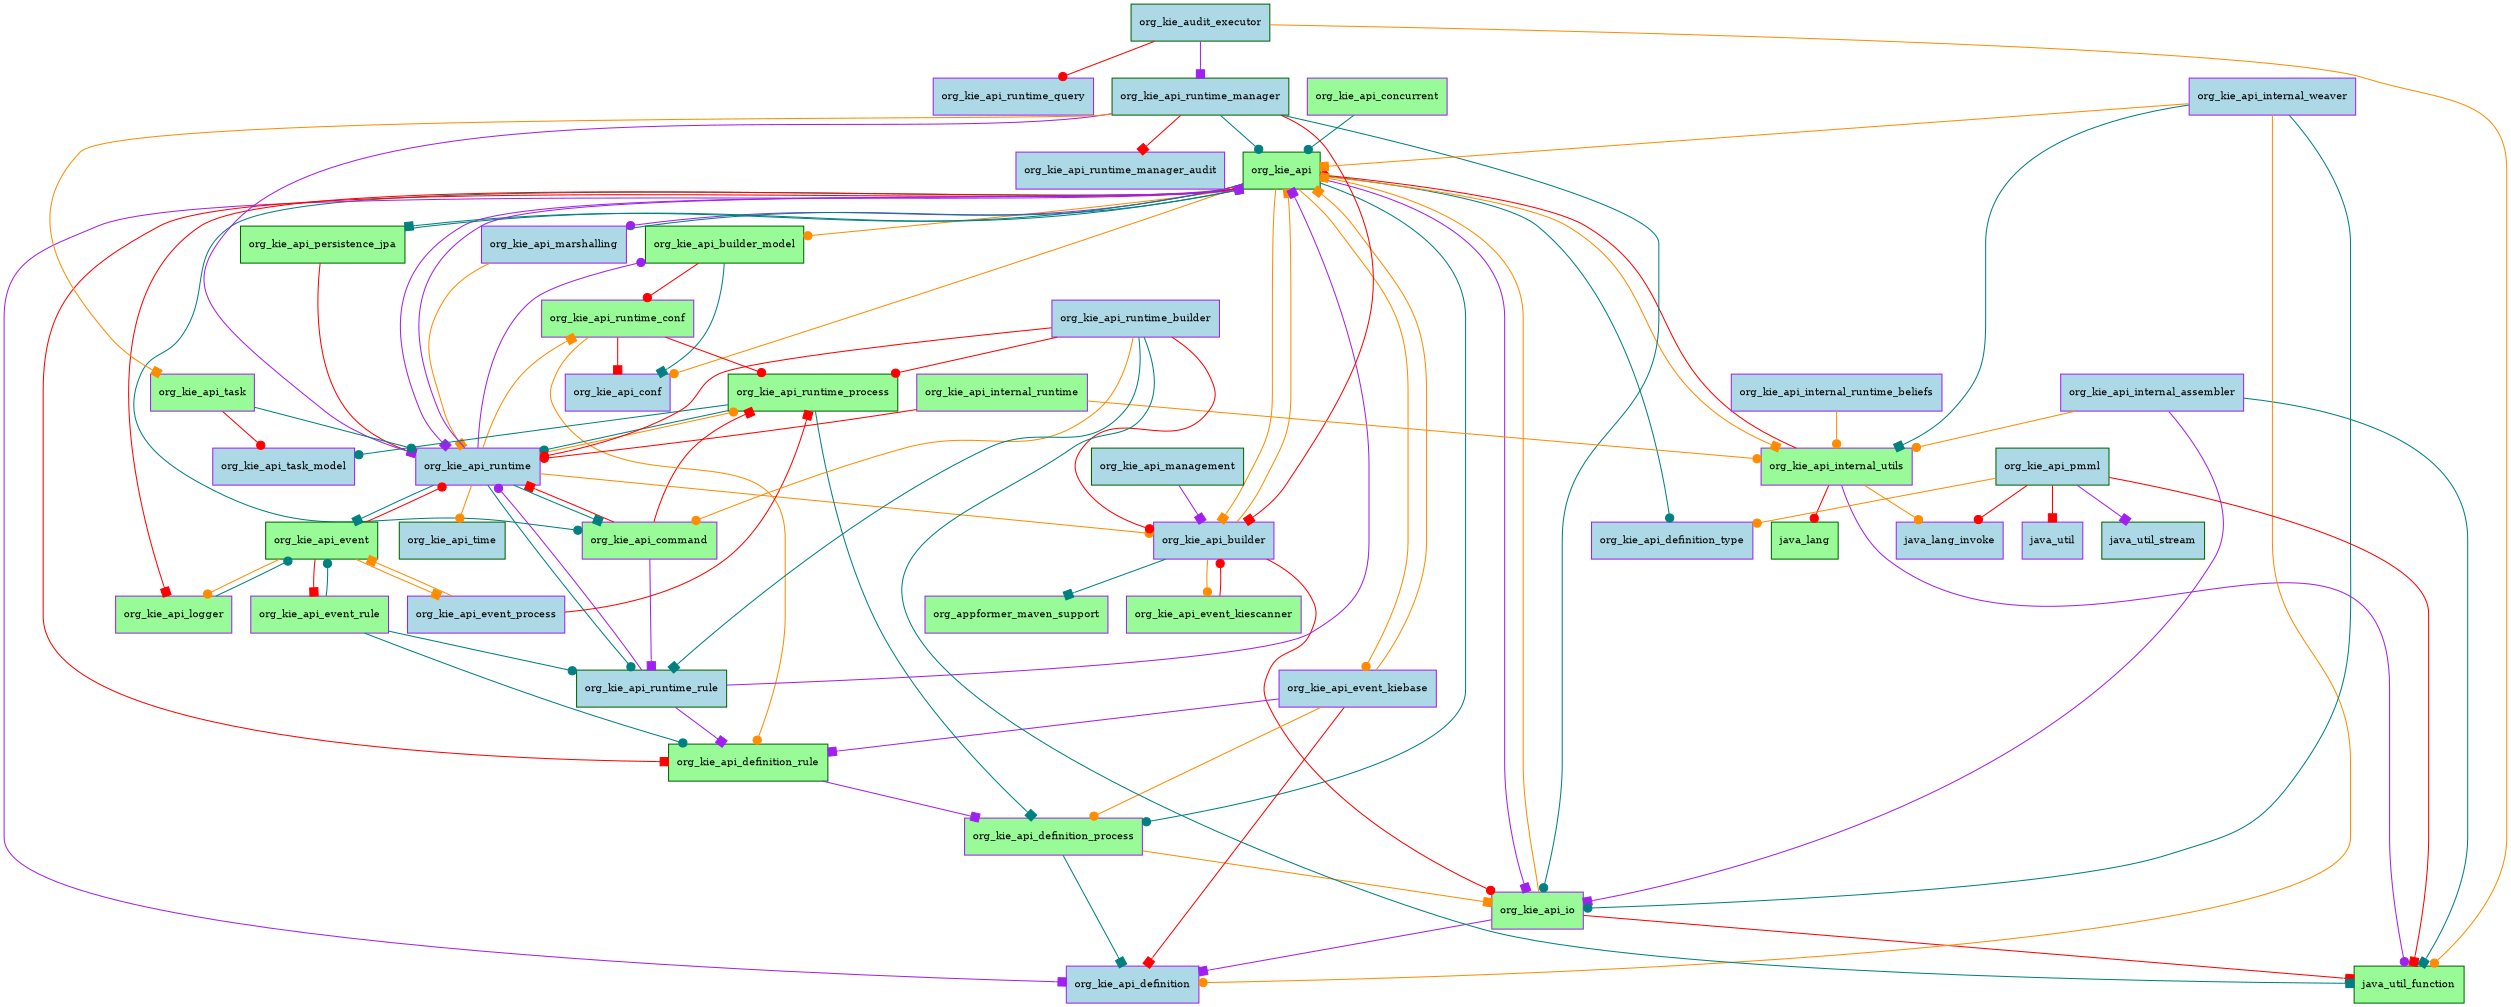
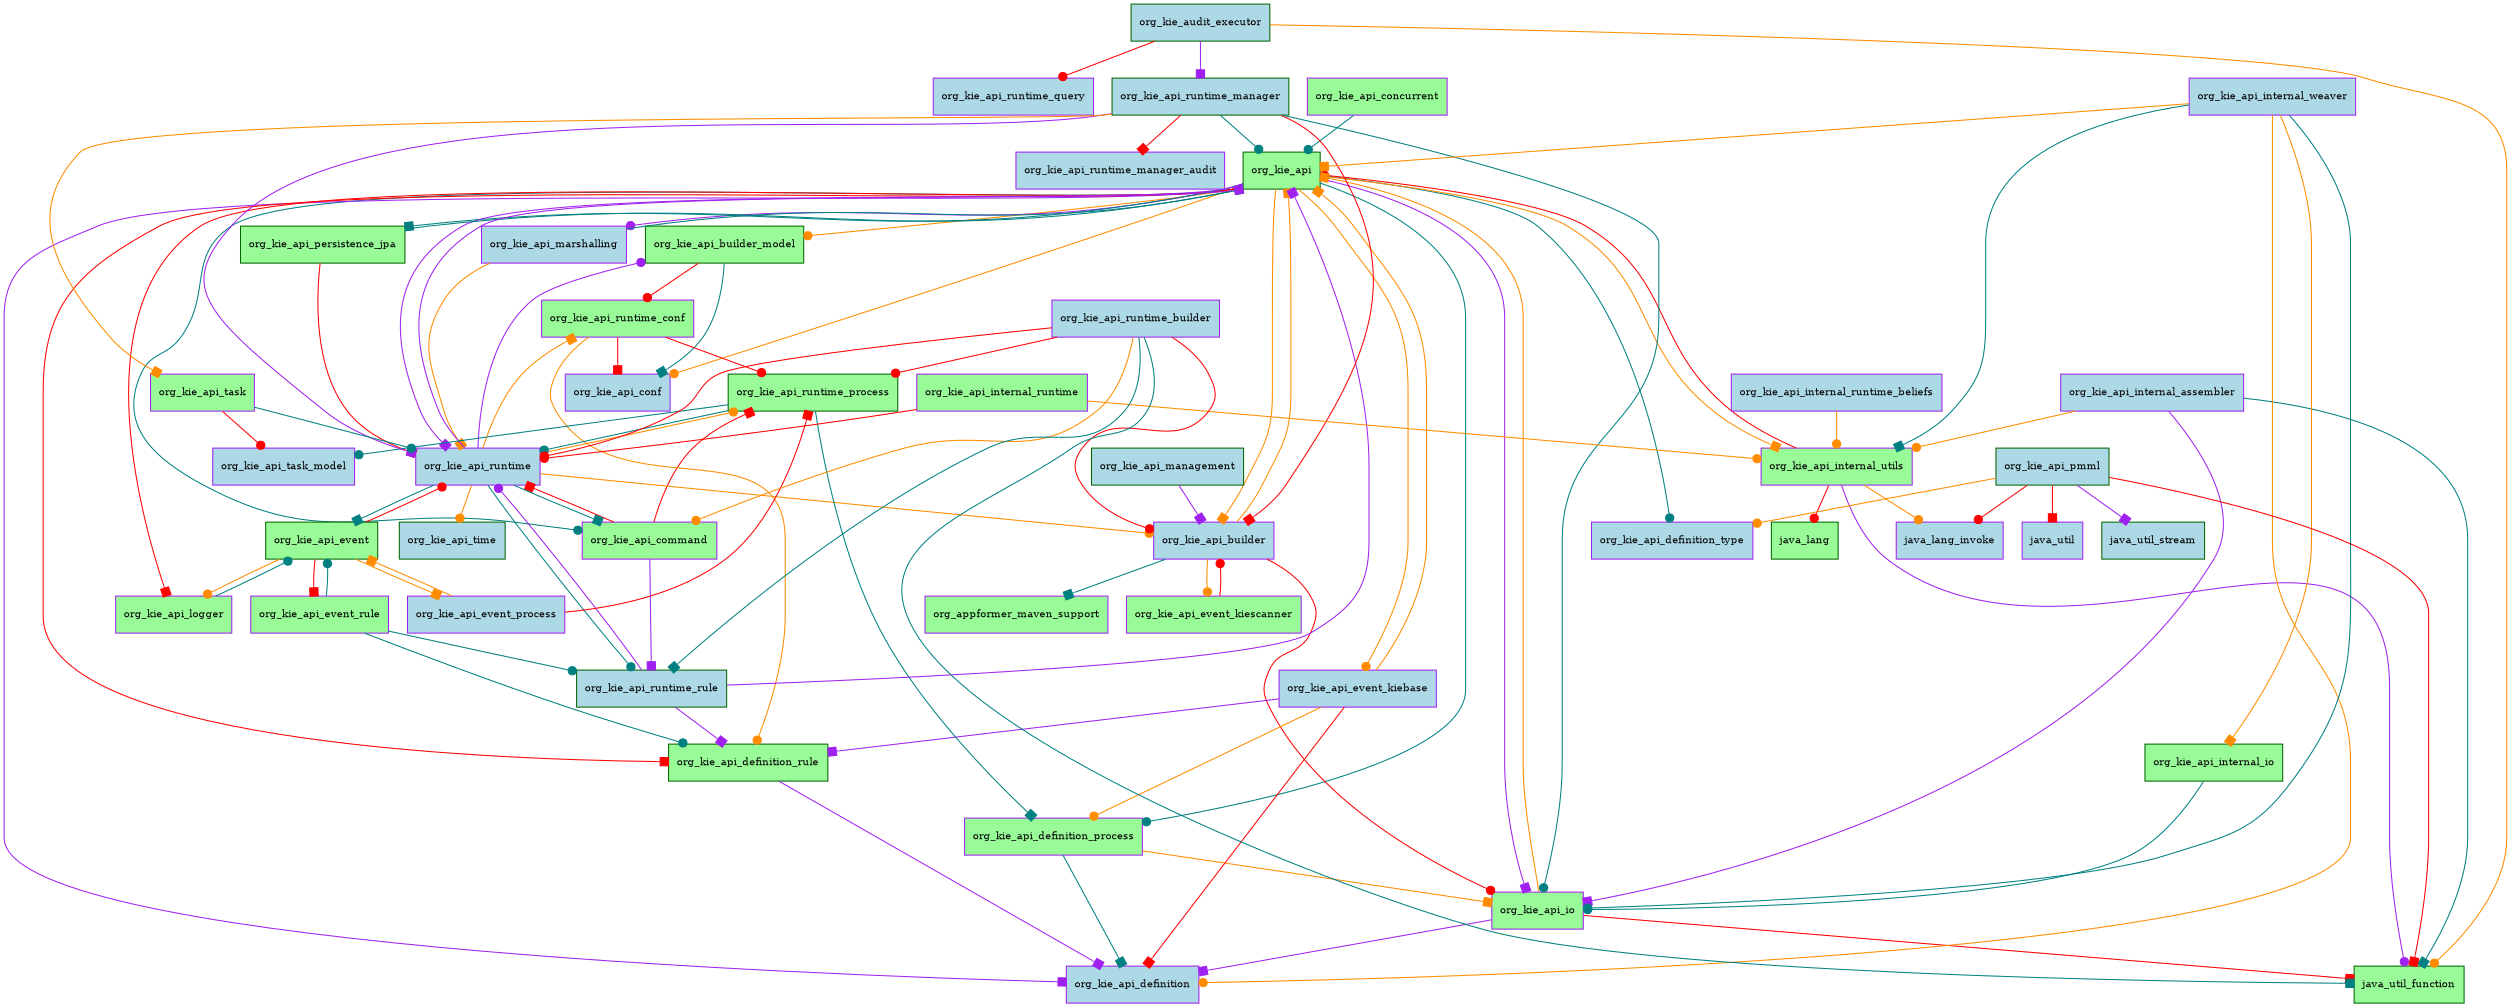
none -> (2214, 763)
(896, 798) -> (936, 871)
